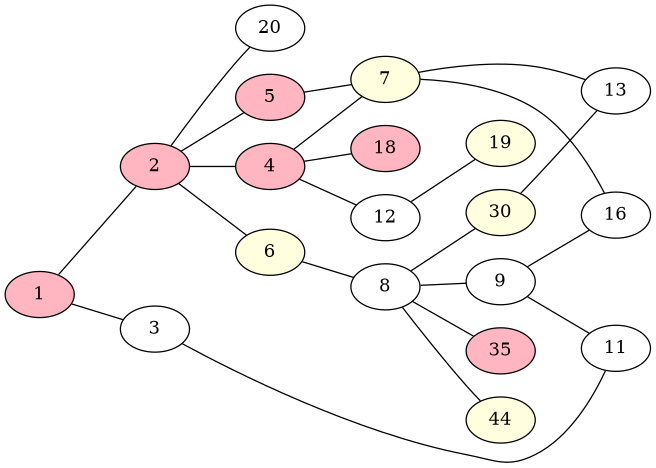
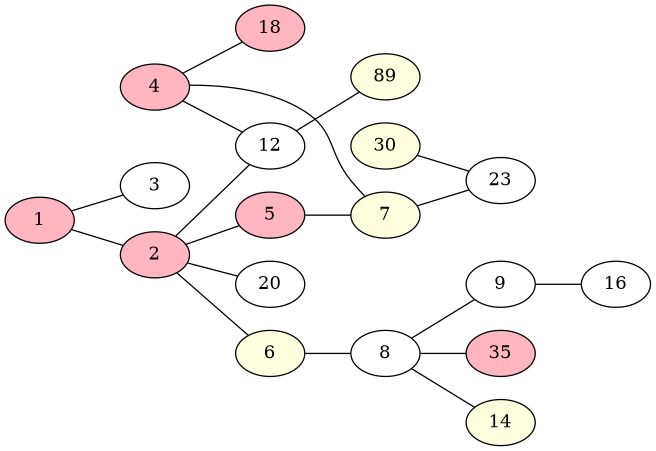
(616, 91) -> (501, 181)
(531, 107) -> none
(501, 143) -> (385, 77)
(213, 166) -> (213, 200)
(443, 250) -> none
(616, 348) -> none
(501, 420) -> (501, 423)
